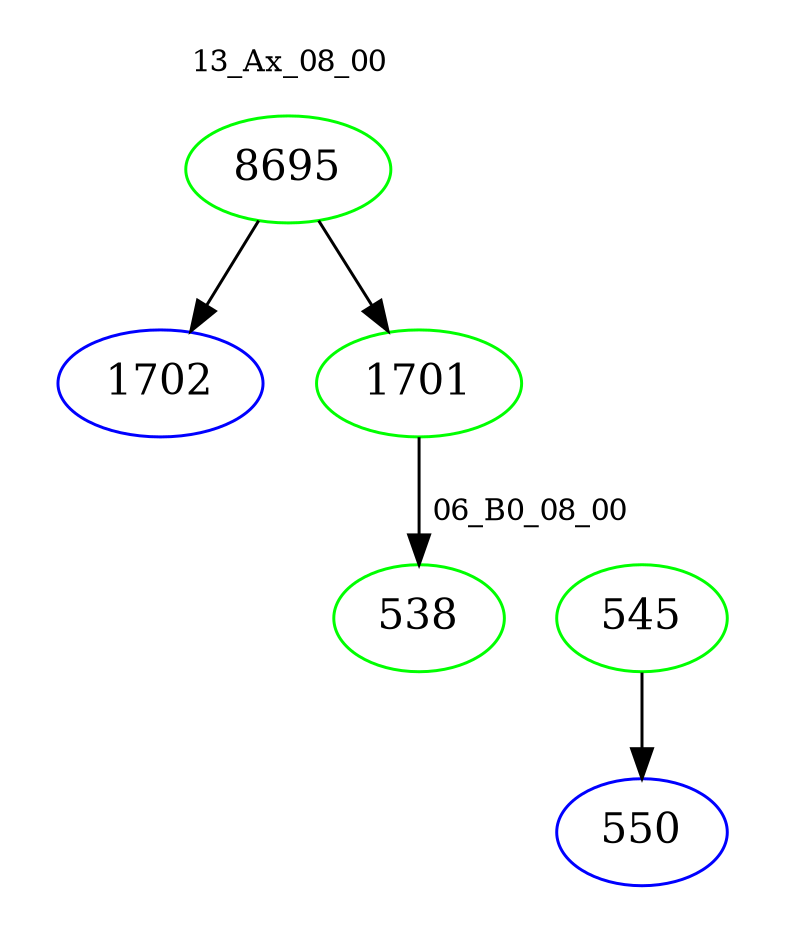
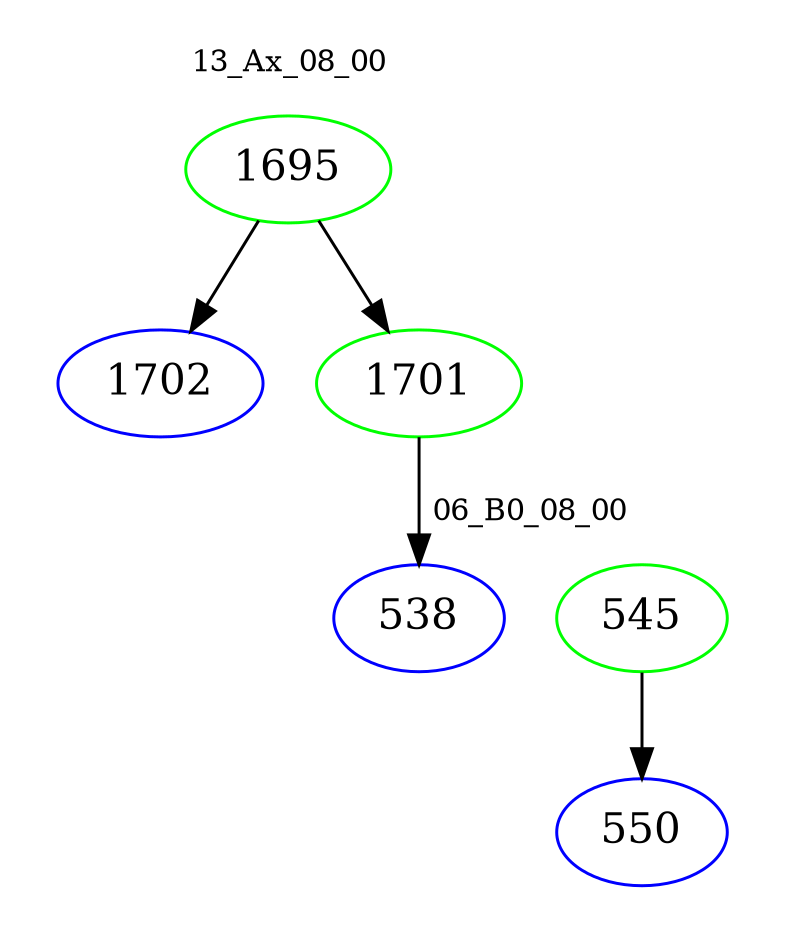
(288, 169) -> (288, 169)
(419, 618) -> (419, 618)
